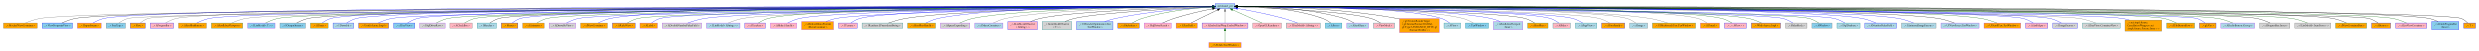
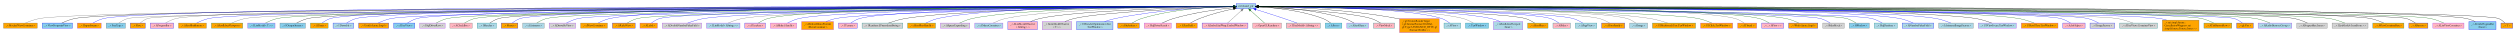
(533, 26) -> (533, 26)
(1057, 26) -> (1057, 26)
(2411, 26) -> (2448, 26)
(1225, 37) -> (1486, 9)
